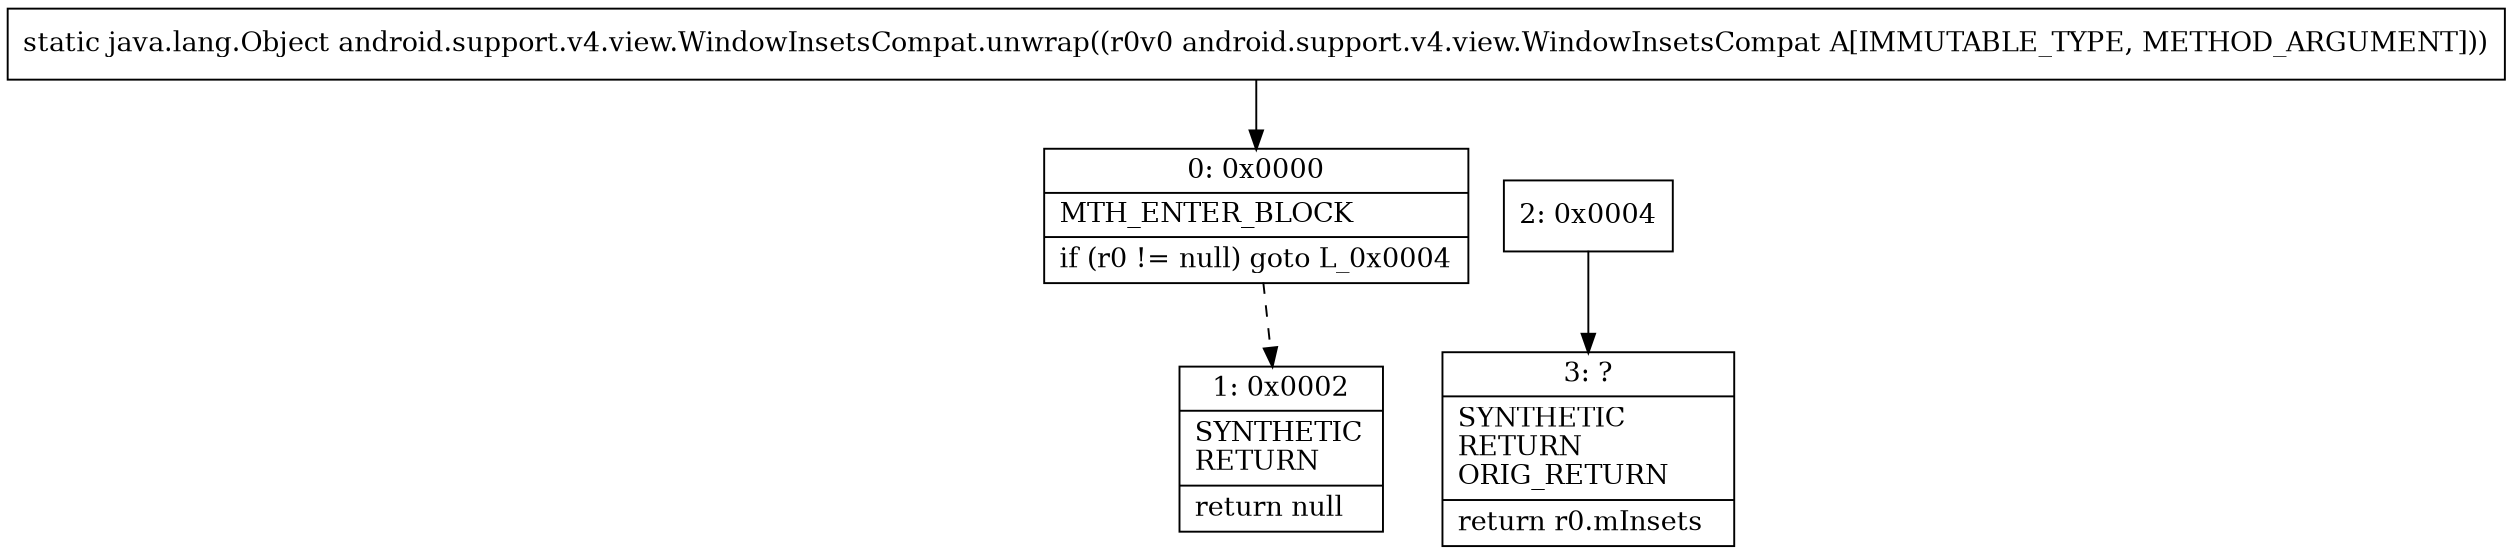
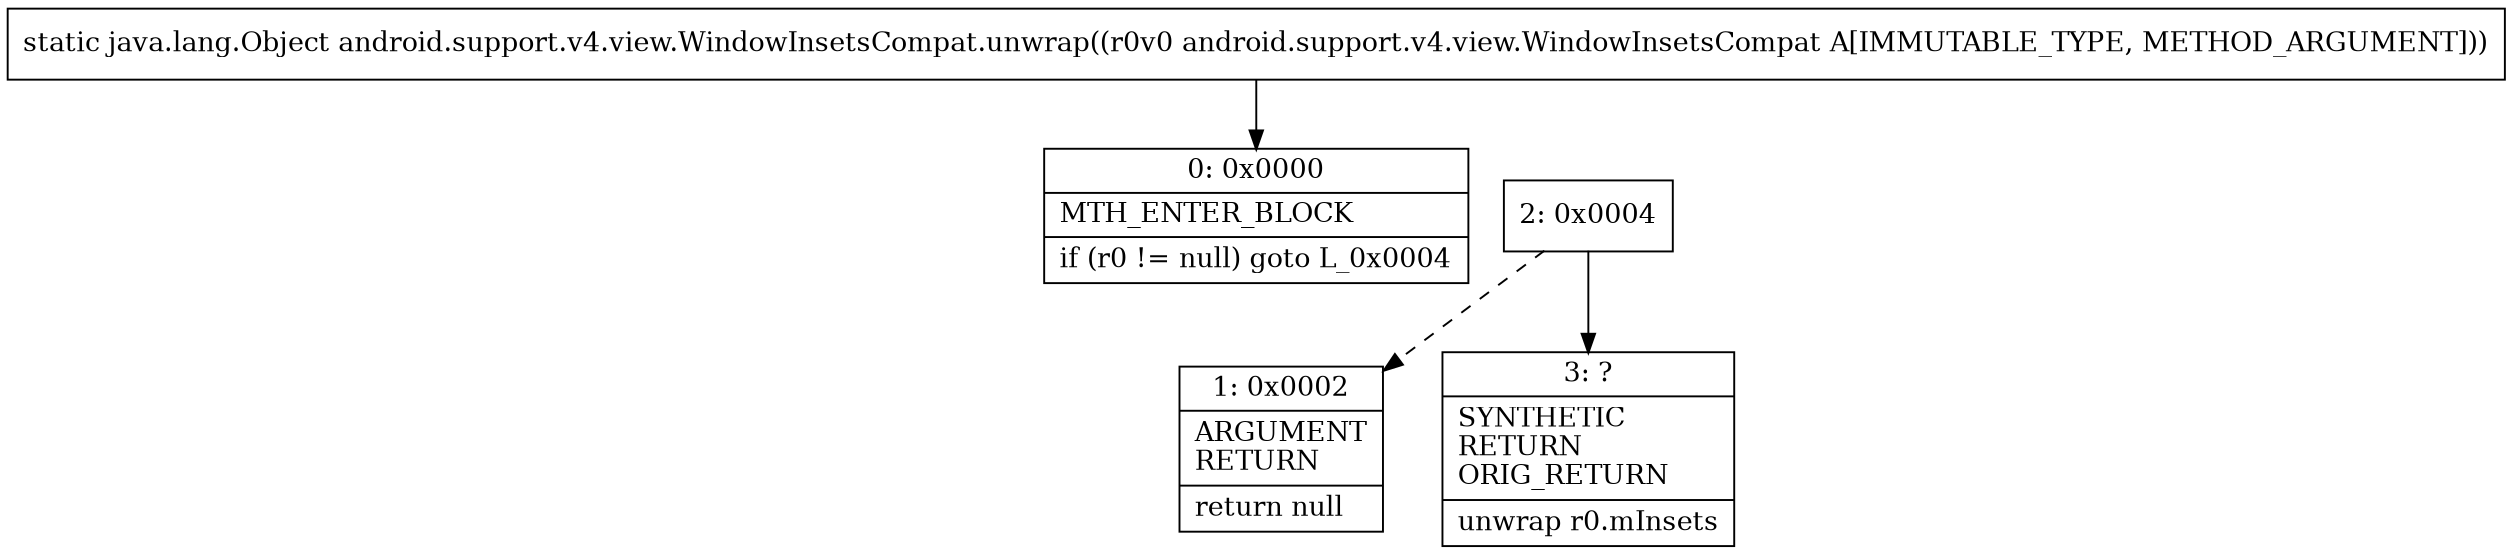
(1267, 315) -> (1472, 305)
(1279, 433) -> (1281, 433)
(1581, 522) -> (1588, 522)
